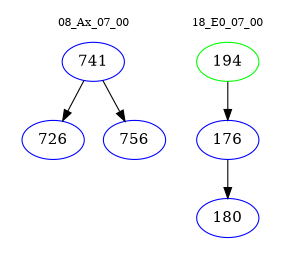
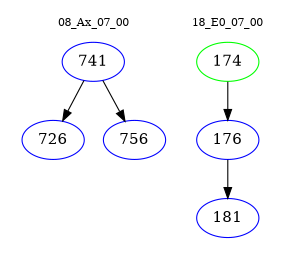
(228, 62) -> (228, 62)
(228, 218) -> (228, 218)
